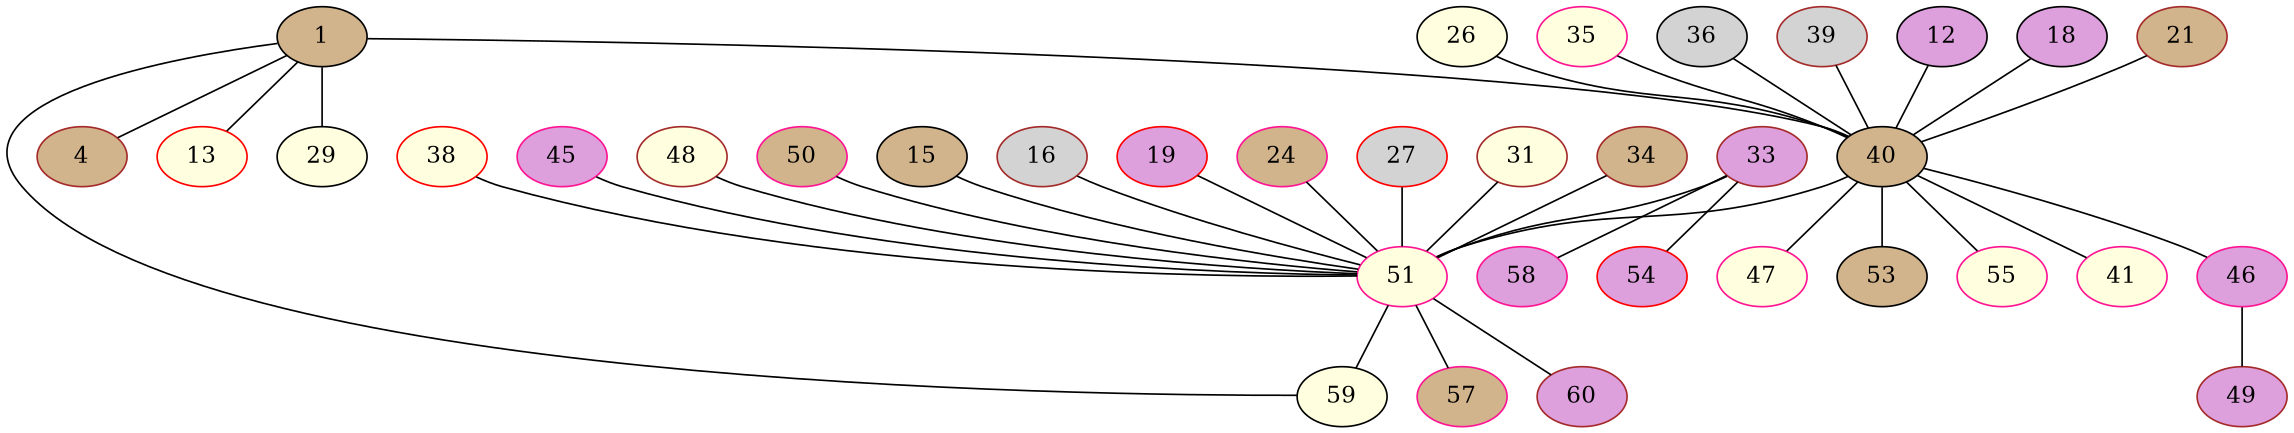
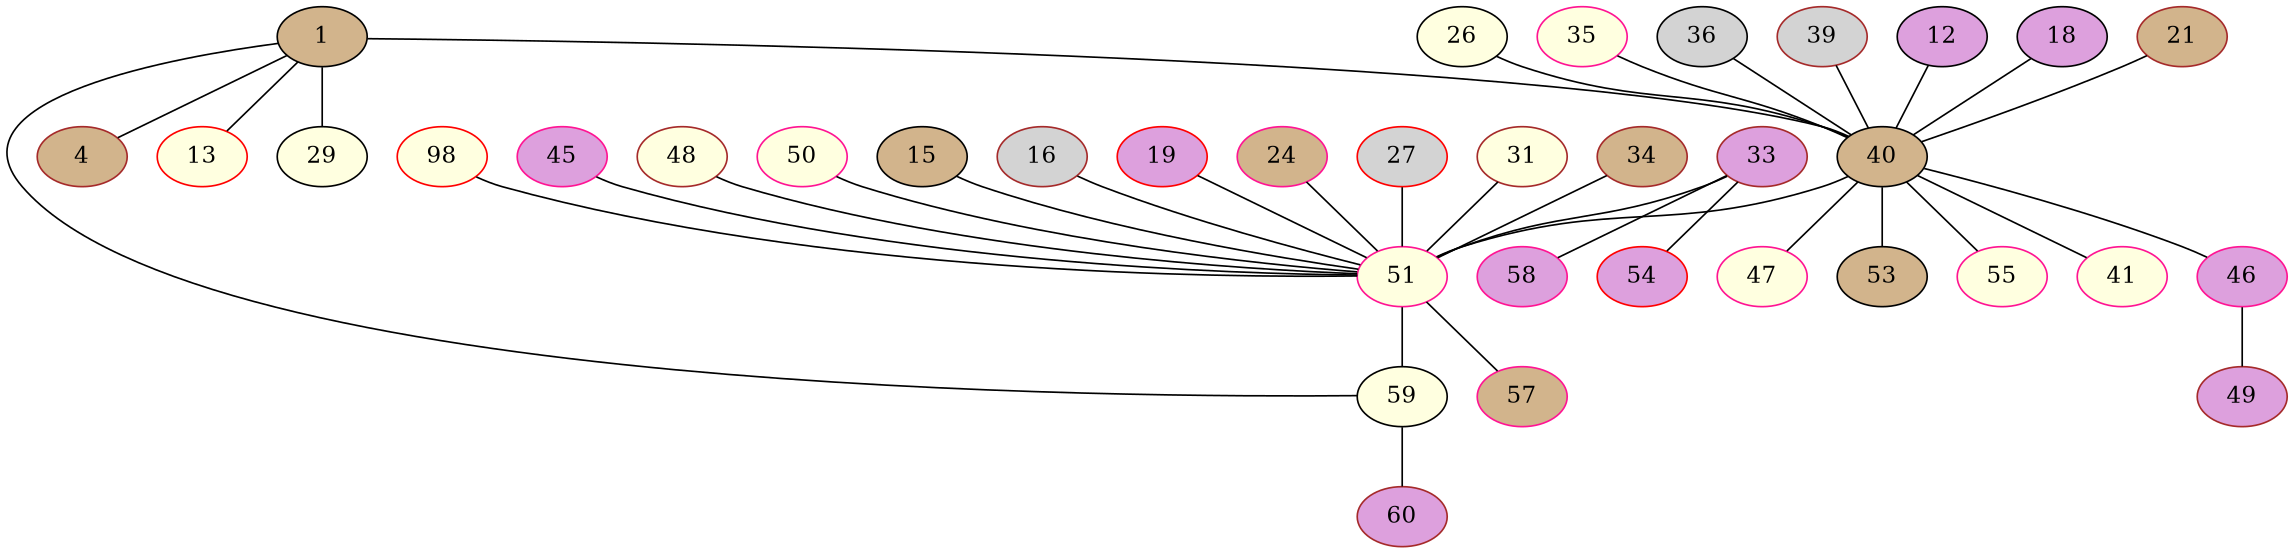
(442, 157) -> (442, 157)
(802, 157) -> (802, 157)
(1492, 337) -> (1402, 457)
